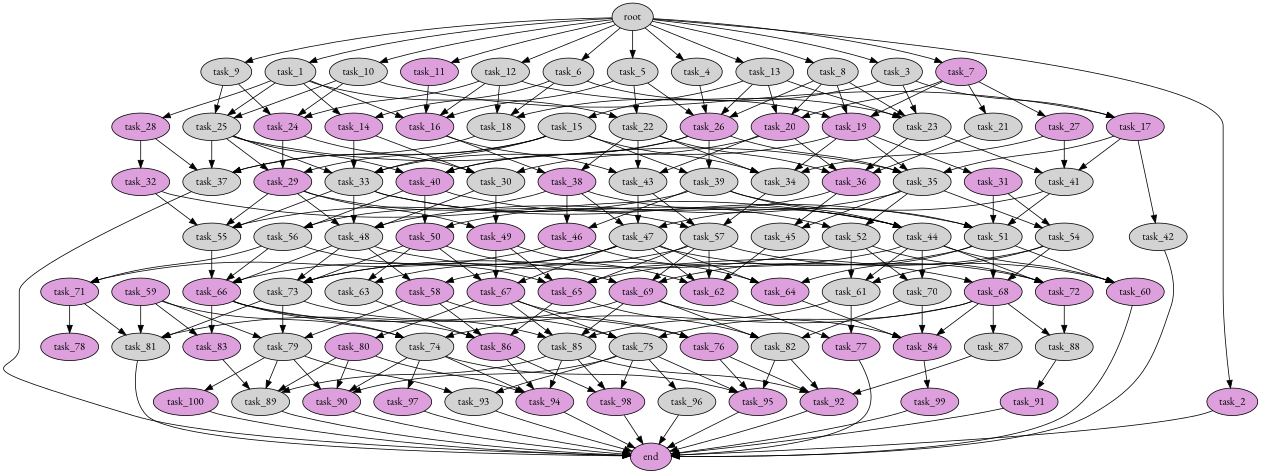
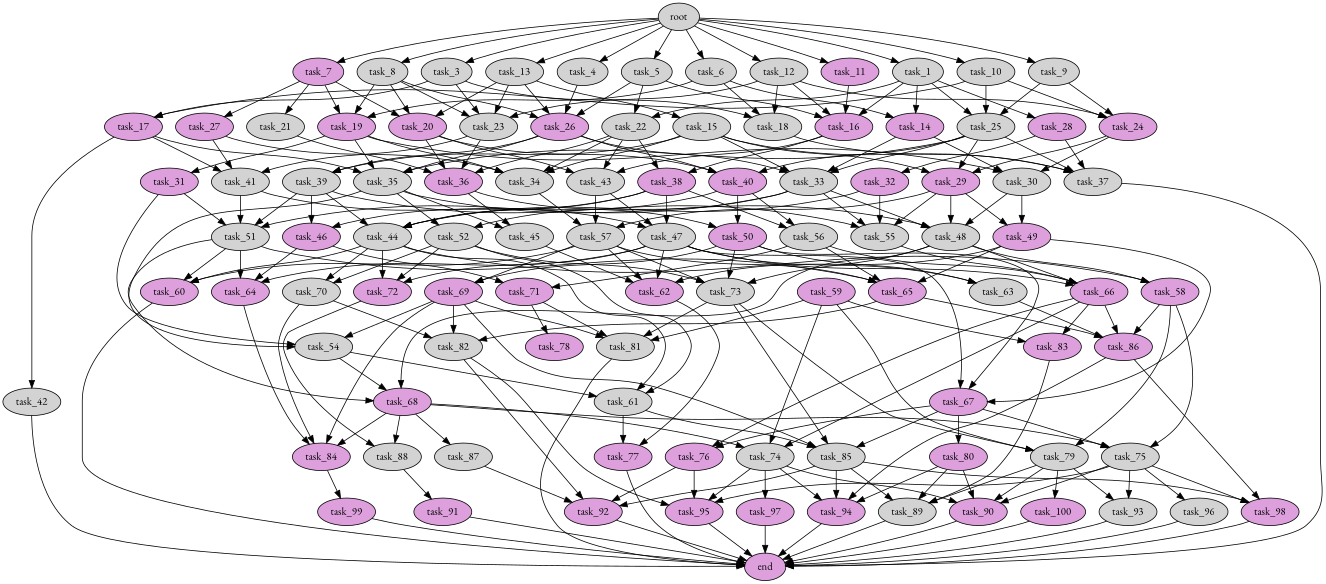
(855, 264) -> (392, 318)
(1232, 402) -> none
